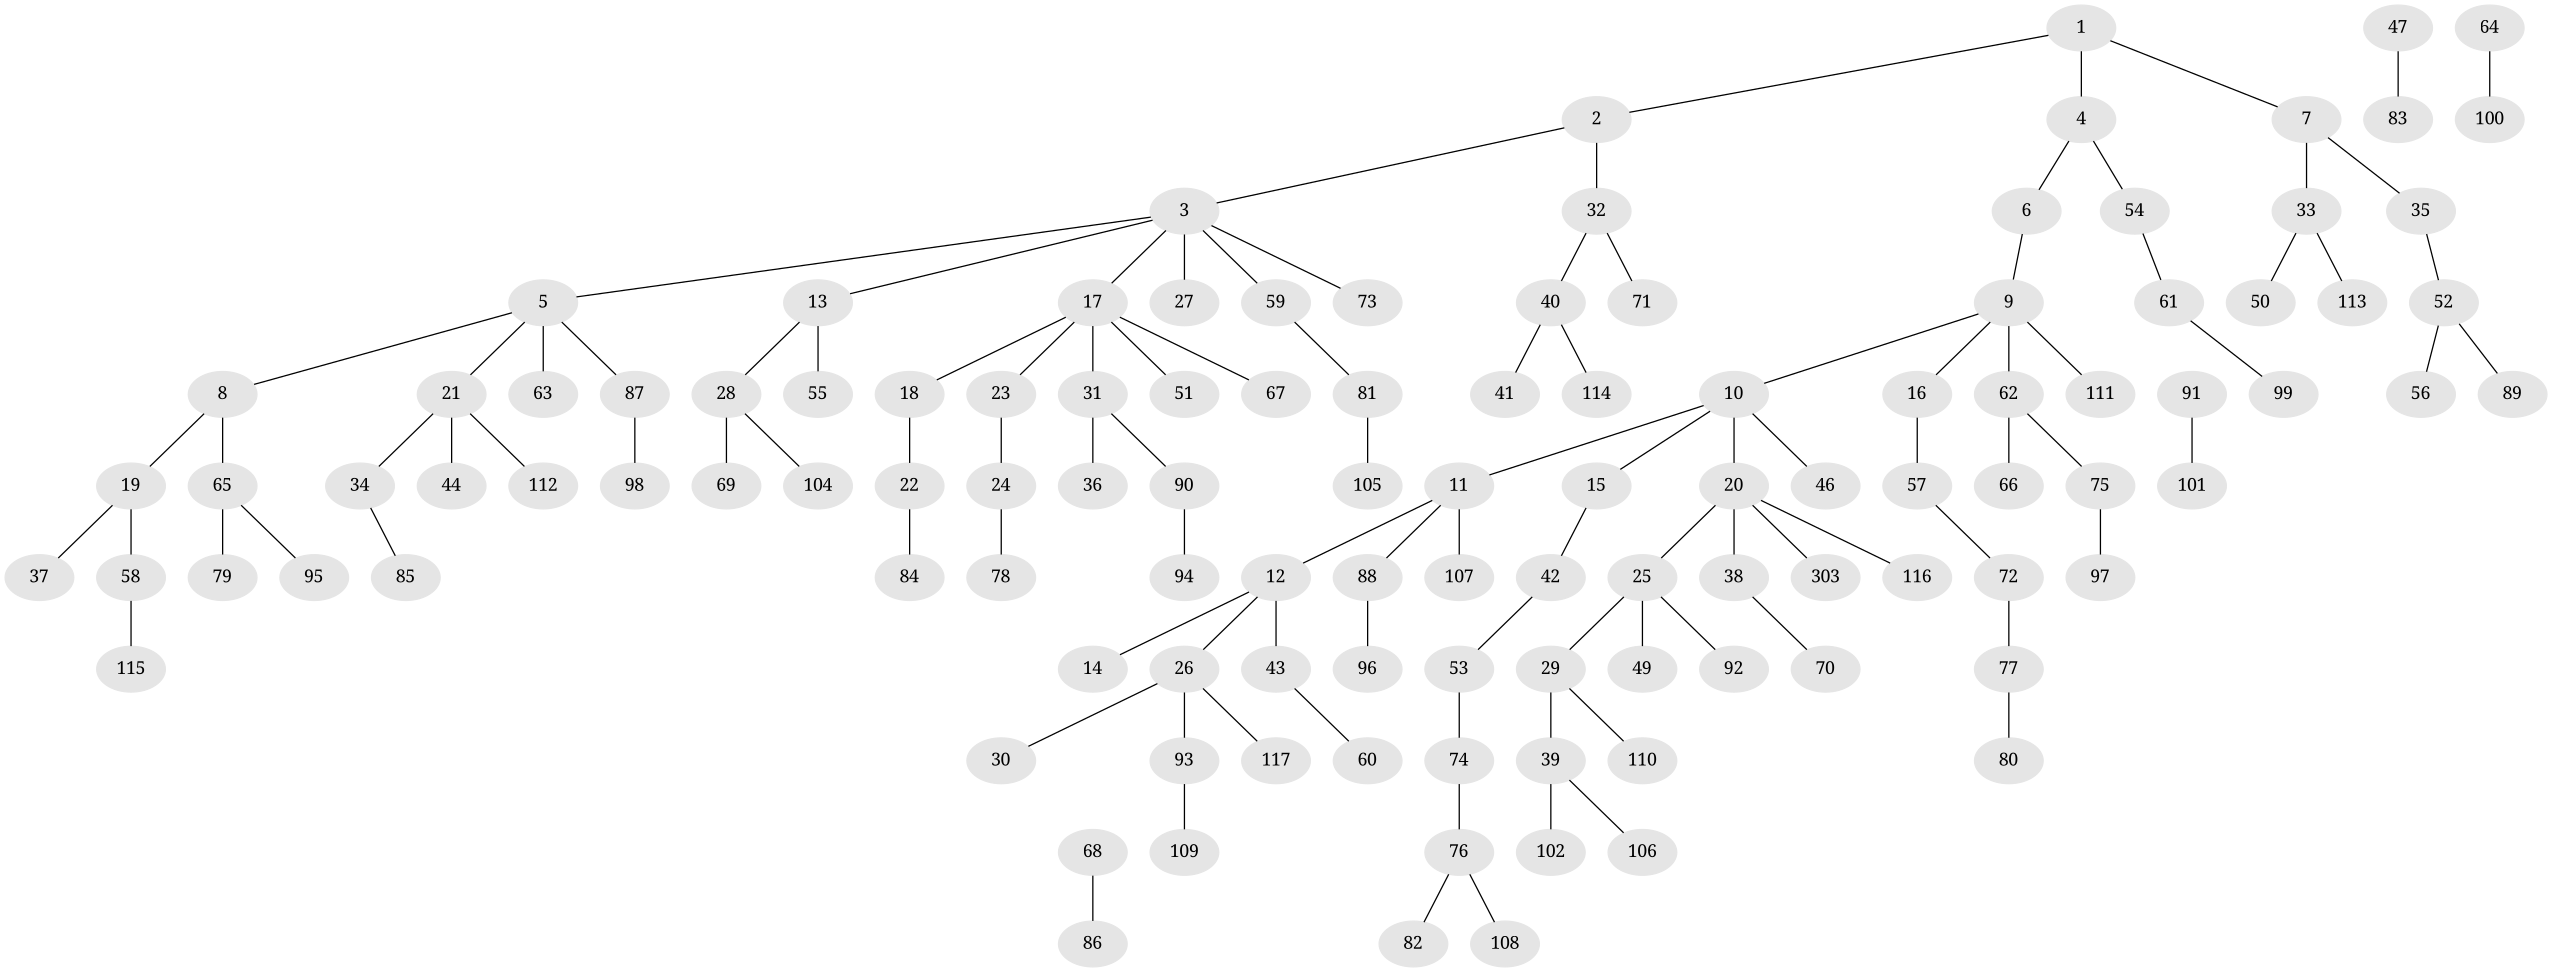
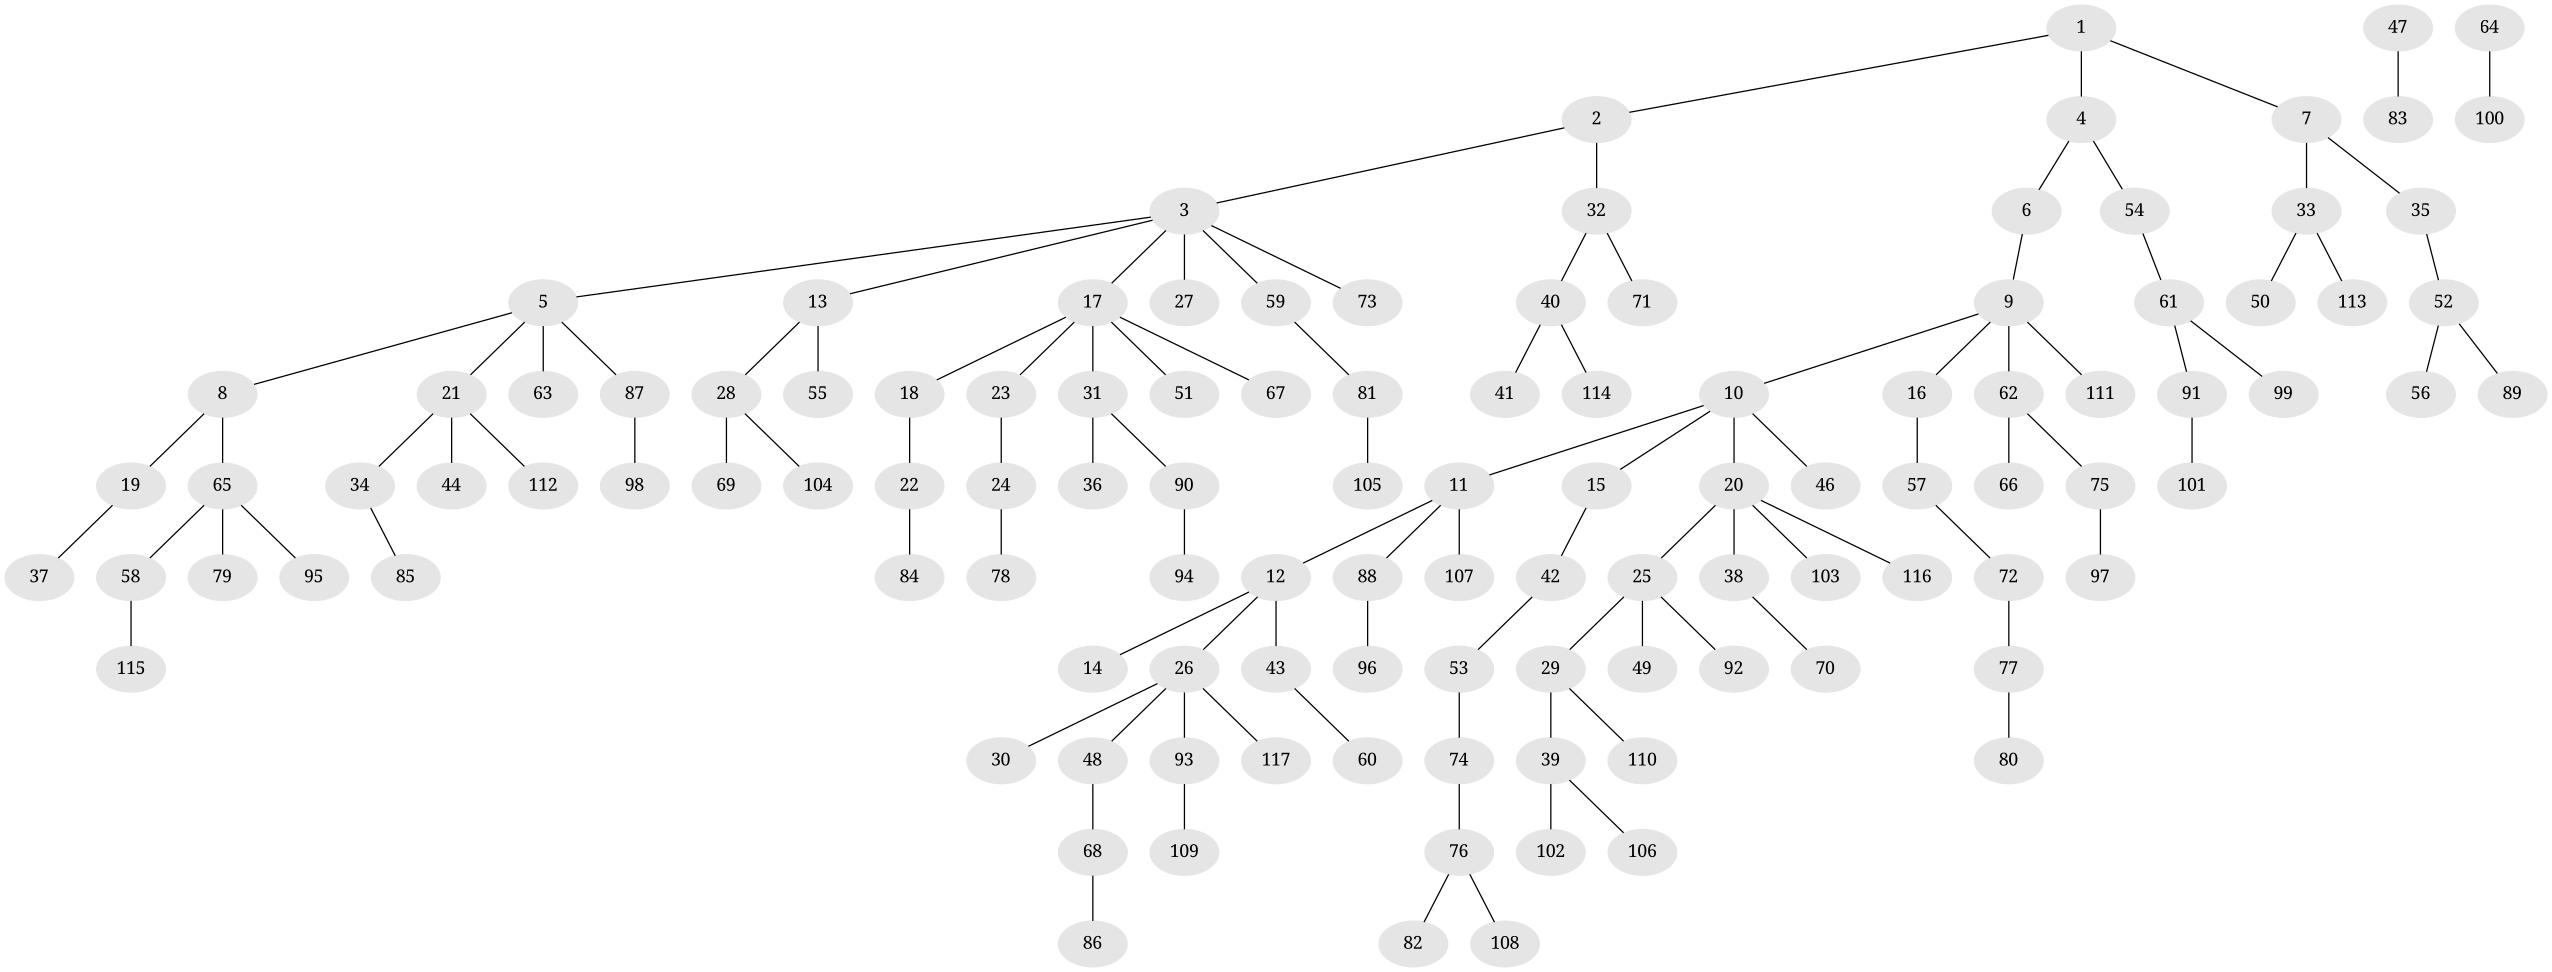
none -> (2181, 349)
(131, 532) -> (177, 532)
(1826, 578) -> (1826, 578)
none -> (1093, 761)
